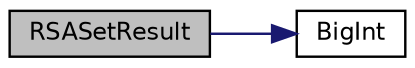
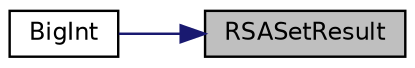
(241, 34) -> (150, 34)
